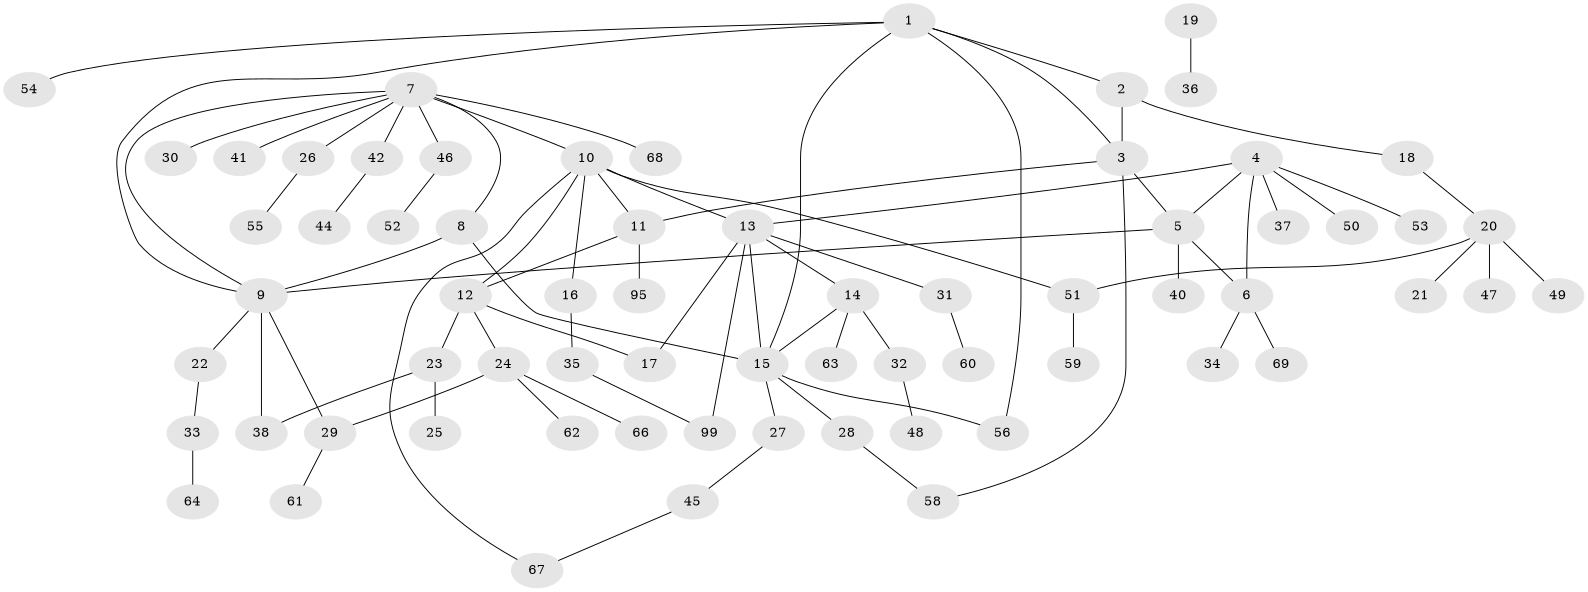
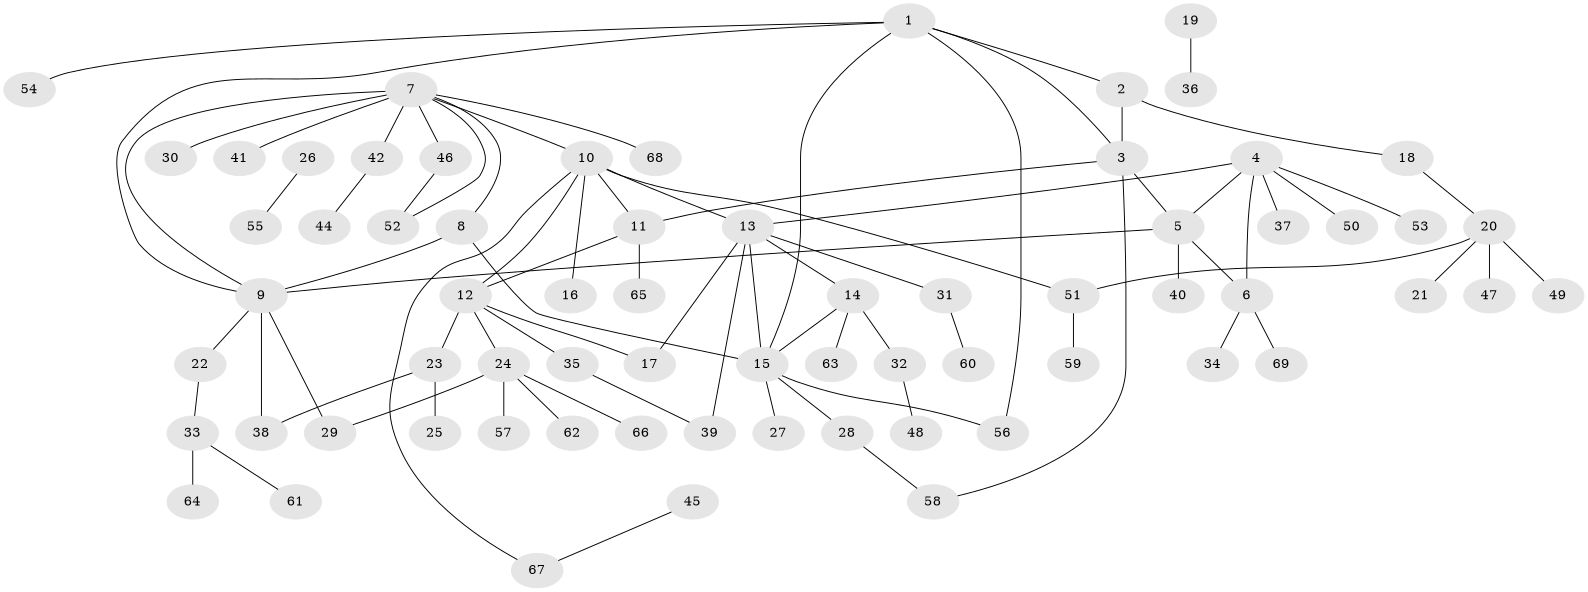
(360, 124) -> (484, 165)
(639, 296) -> (639, 296)
(571, 329) -> (519, 330)
none -> (504, 433)
(710, 433) -> (710, 433)
(313, 468) -> (244, 468)
(736, 468) -> none
